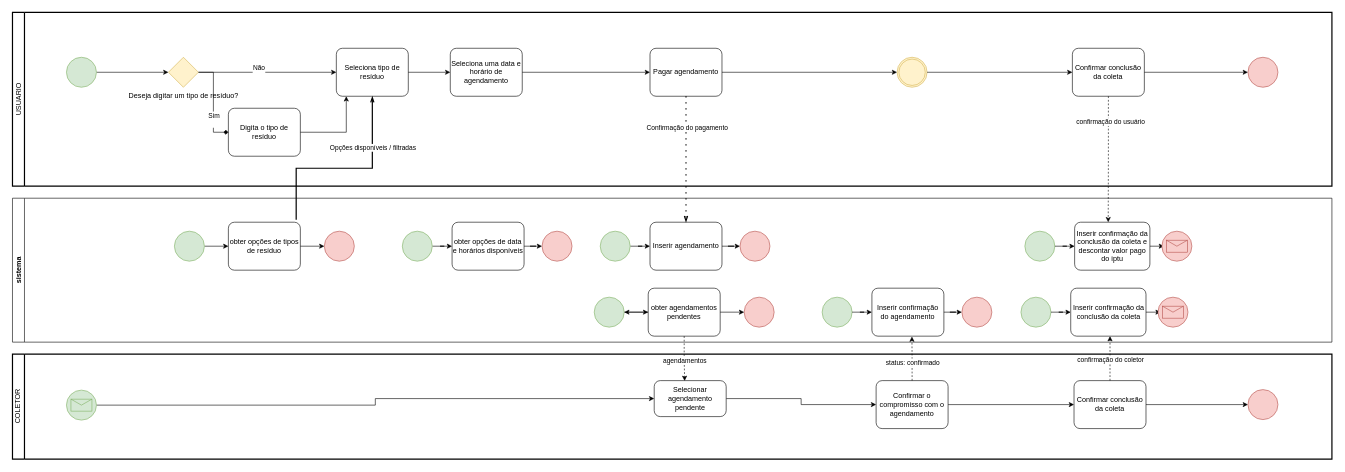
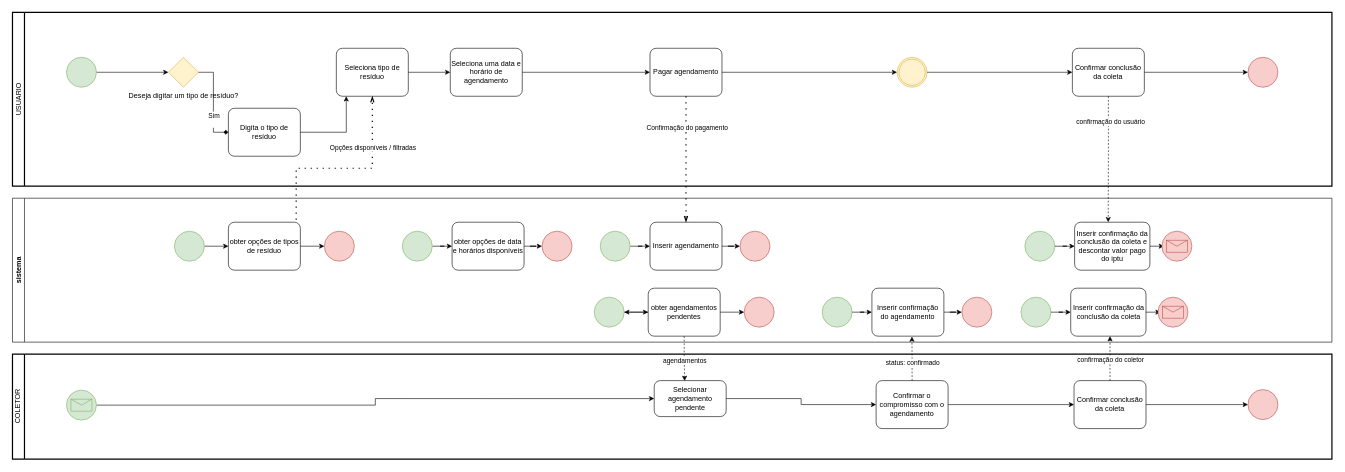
(330, 72) -> none
(343, 168) -> (343, 168)
